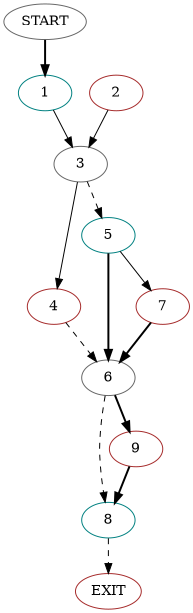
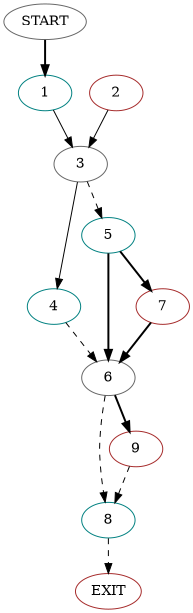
(133, 267) -> (133, 267)
(54, 307) -> (54, 307)
(124, 480) -> (124, 480)
